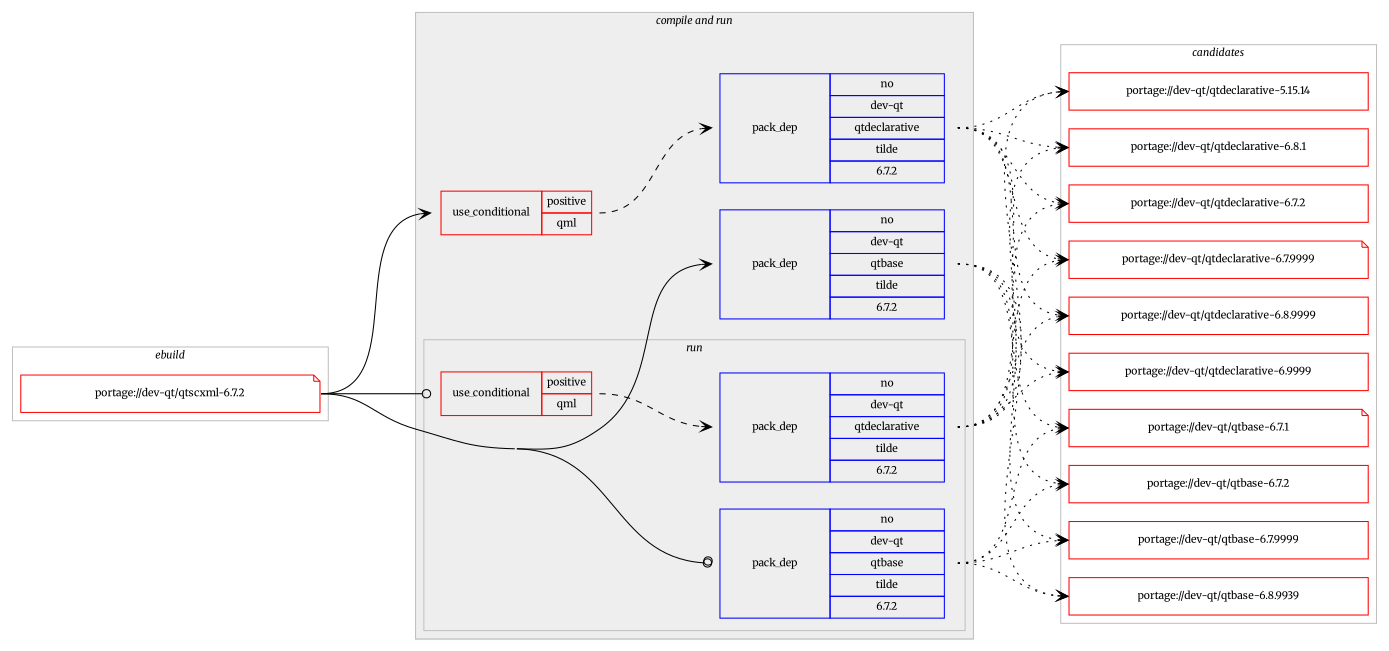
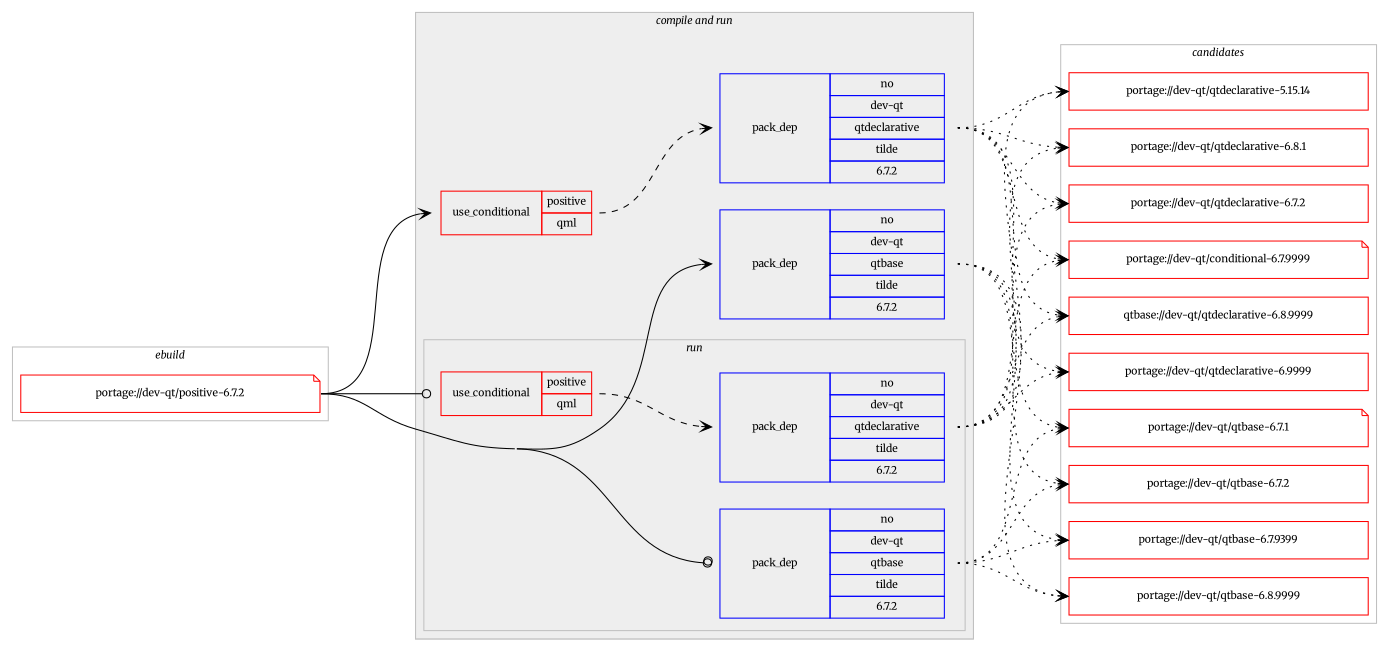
(1219, 260) -> (1219, 260)
(1219, 316) -> (1219, 316)
(170, 394) -> (170, 394)
(1219, 540) -> (1219, 540)
(1219, 596) -> (1219, 596)
